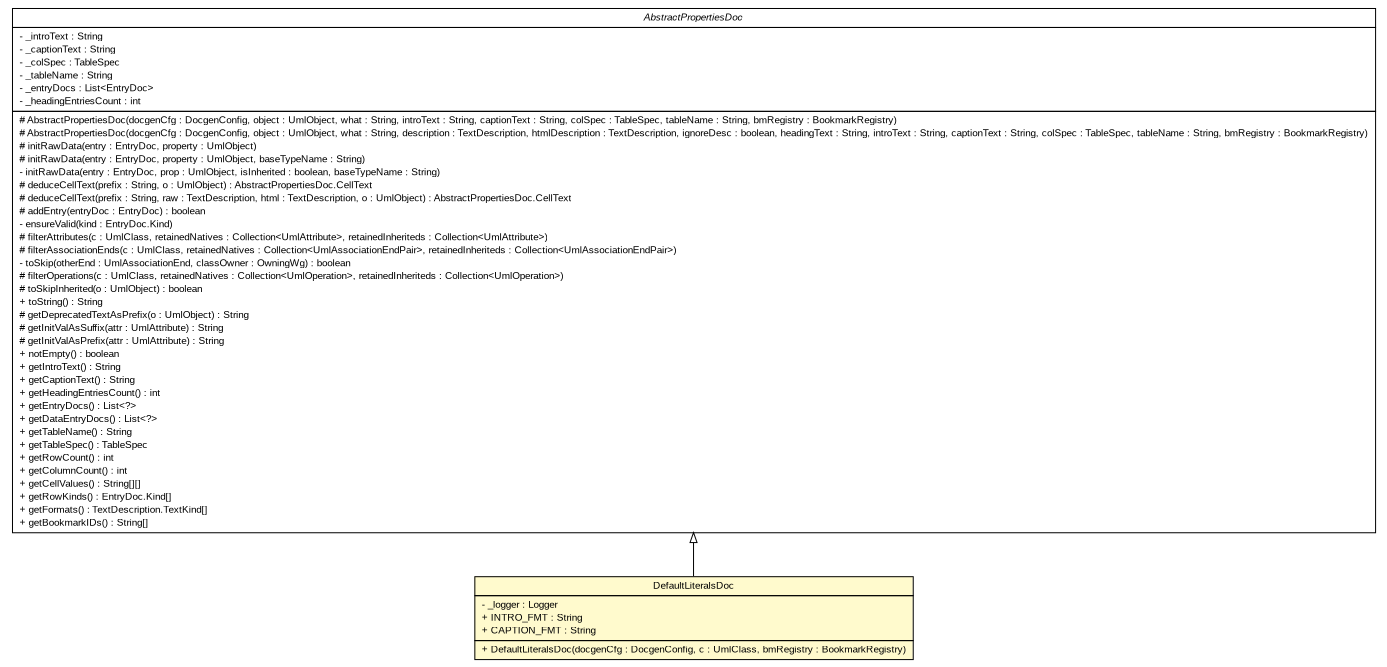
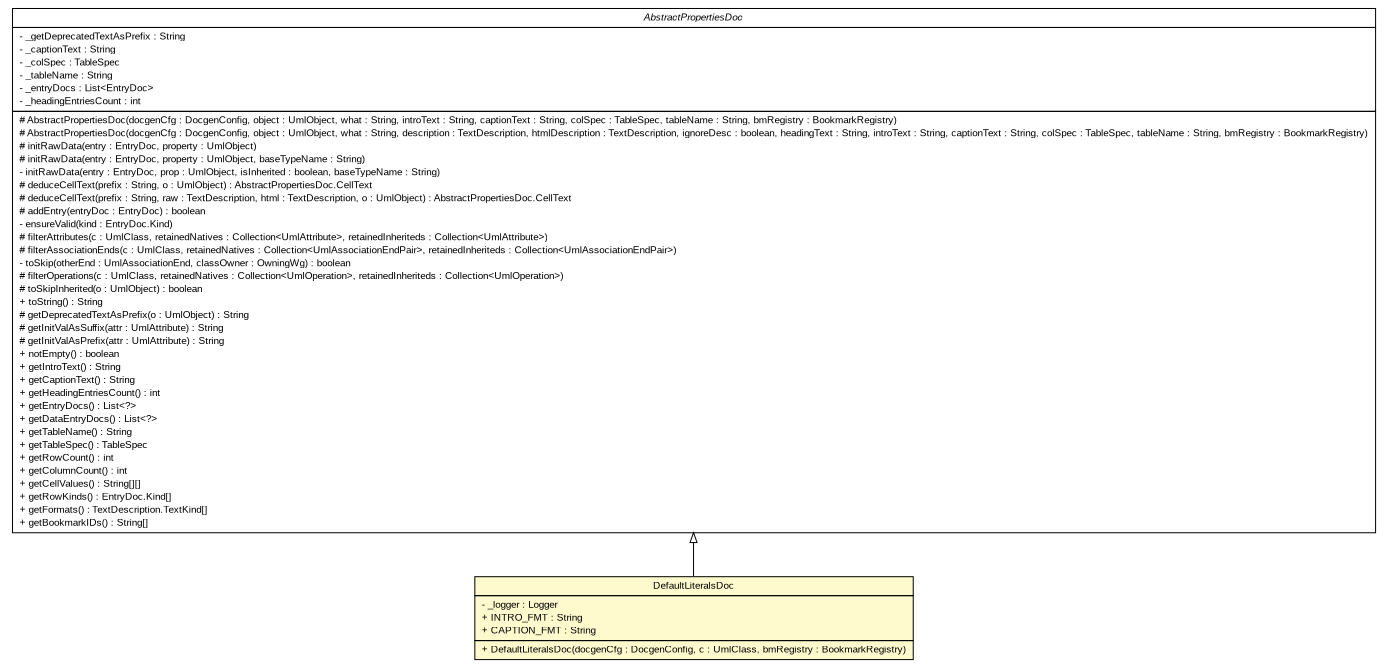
(61, 36) -> (102, 36)
